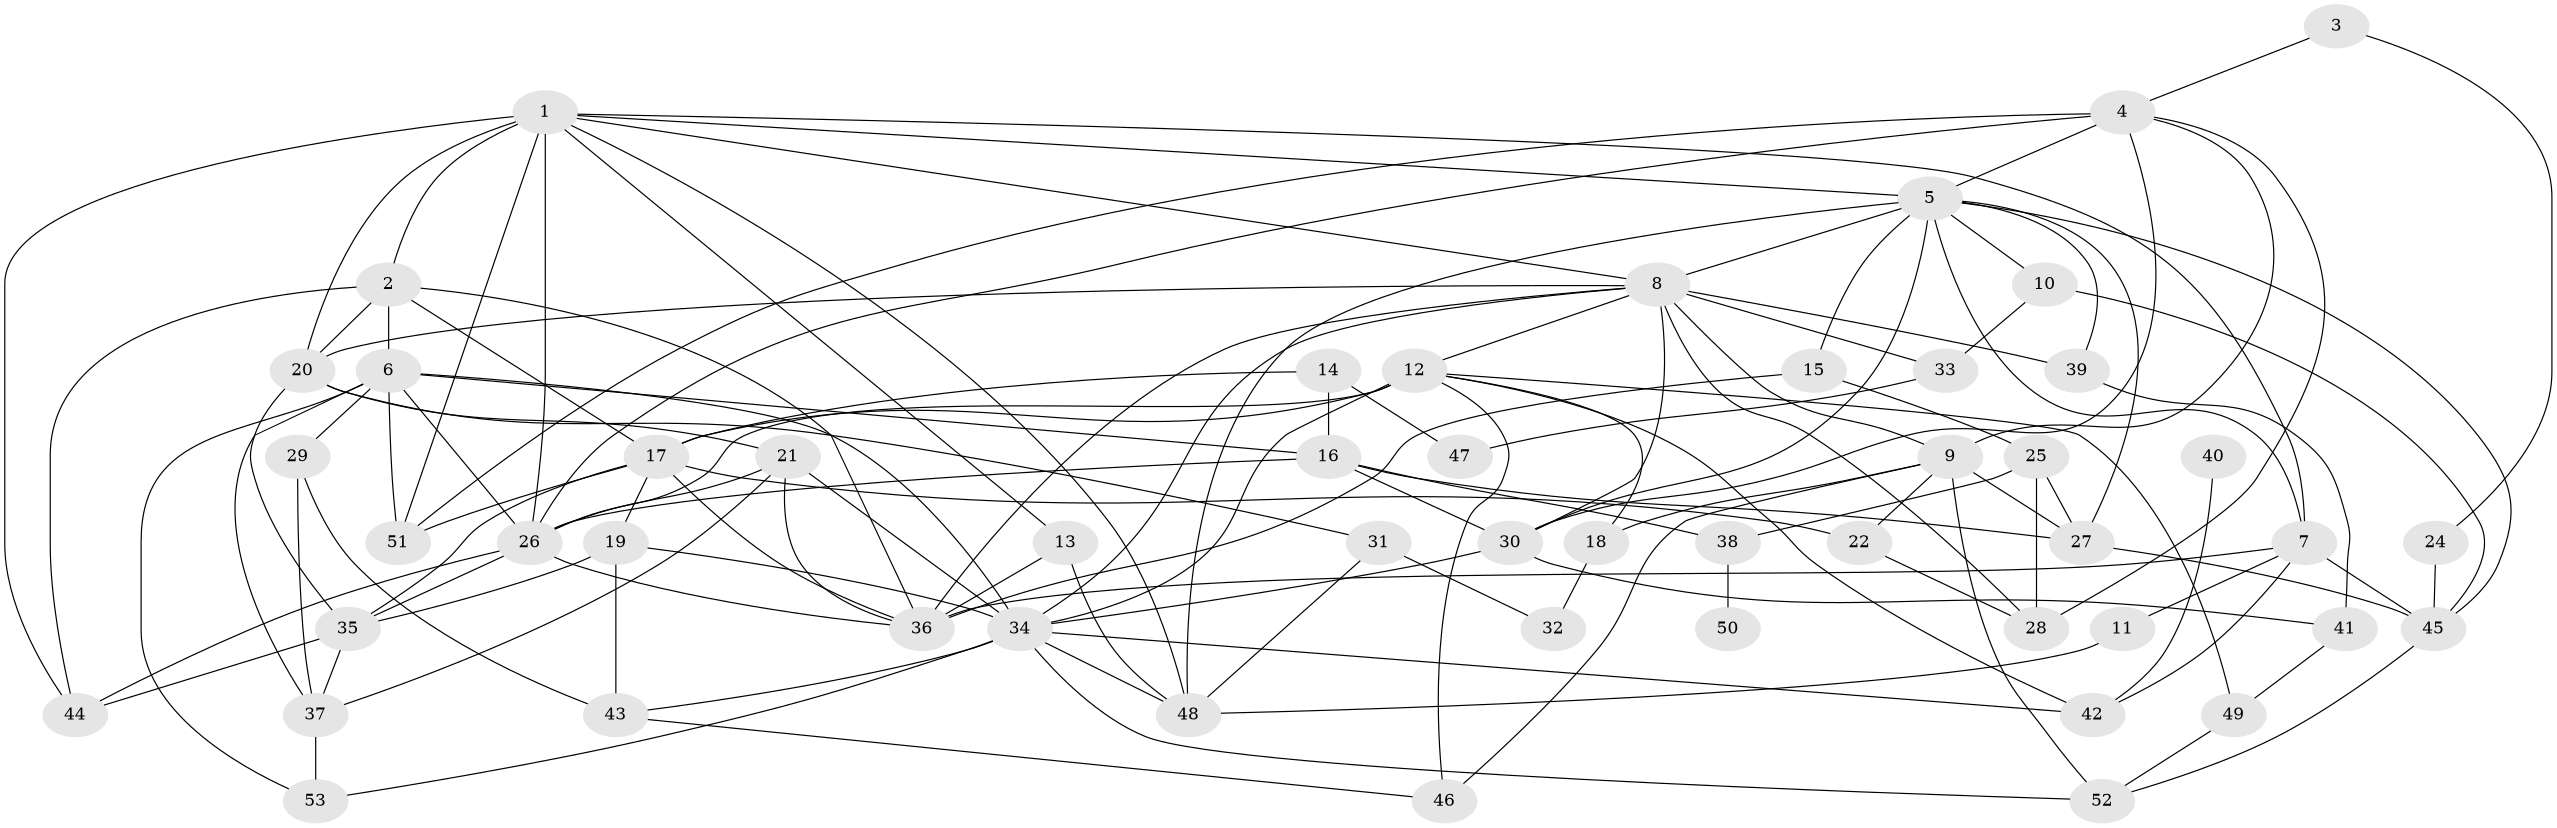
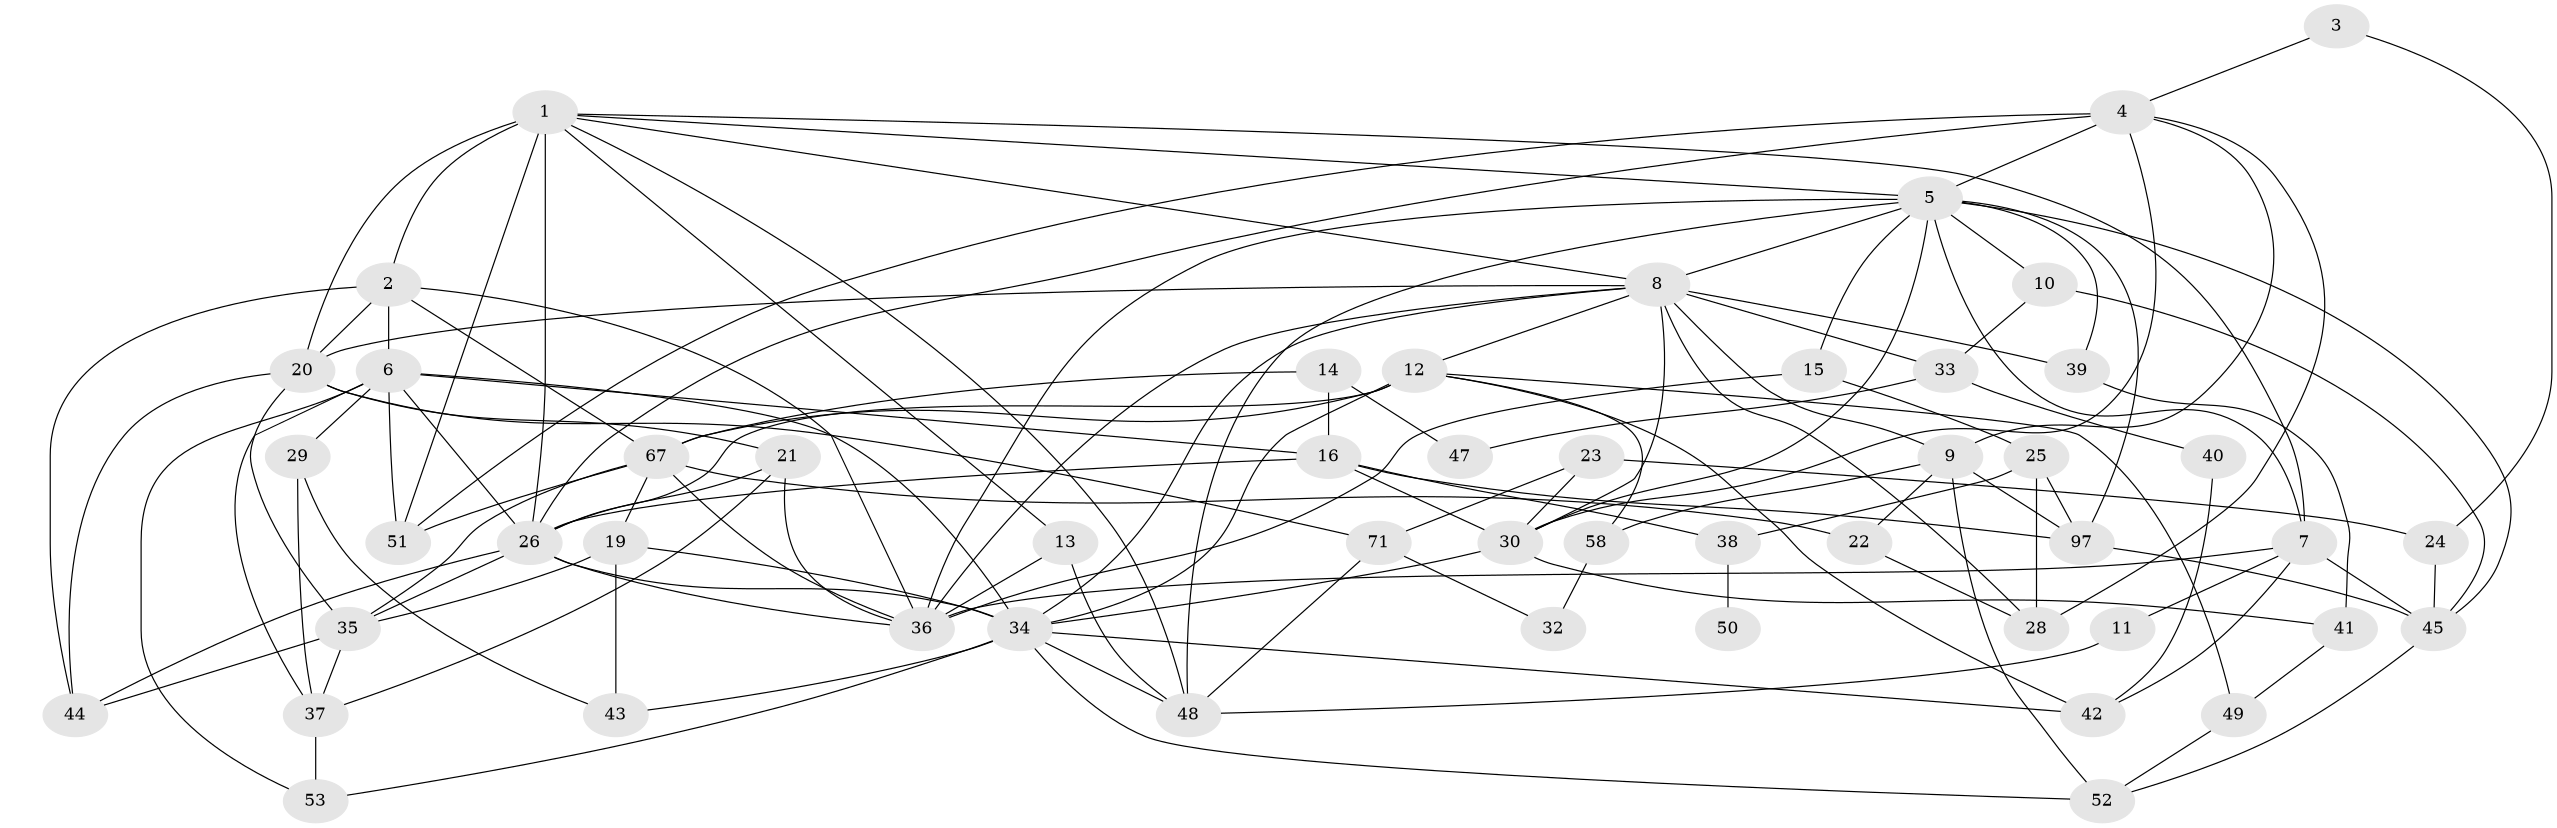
none -> (1351, 226)
(42, 232) -> (97, 481)
none -> (2050, 411)
(657, 457) -> (657, 457)
none -> (1592, 457)
(904, 543) -> (774, 589)
(1379, 543) -> (1379, 543)
(1596, 543) -> (1596, 543)
(2082, 543) -> (2082, 543)
(1445, 801) -> none
